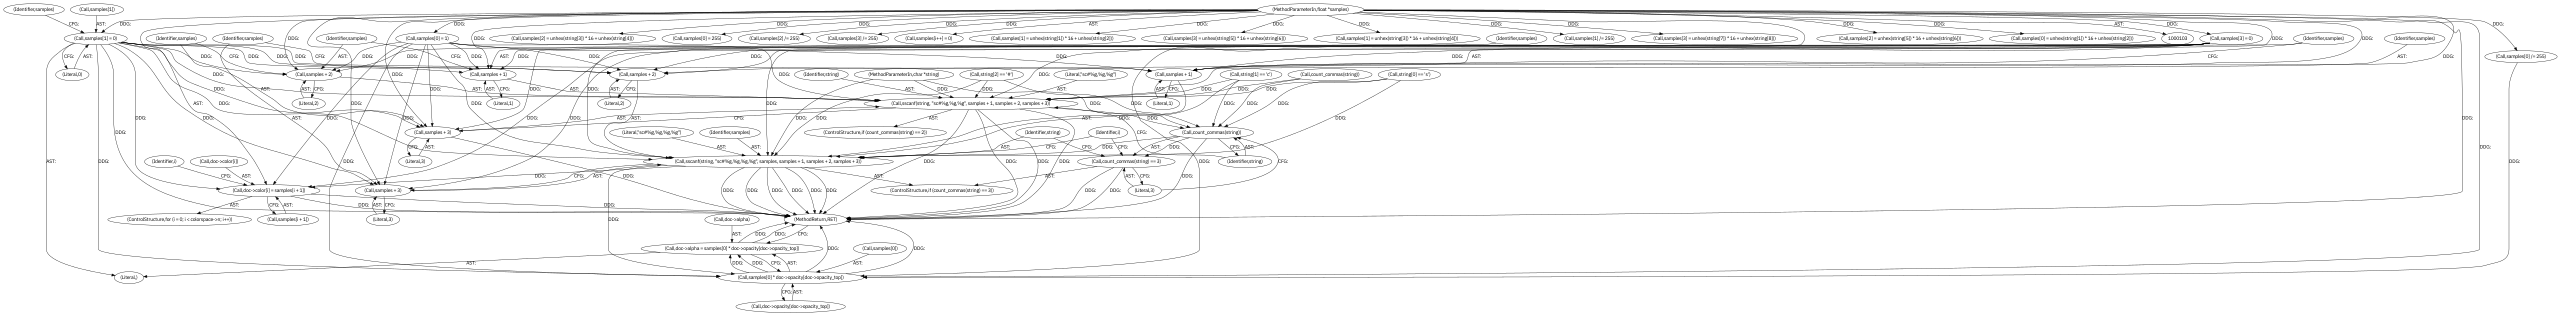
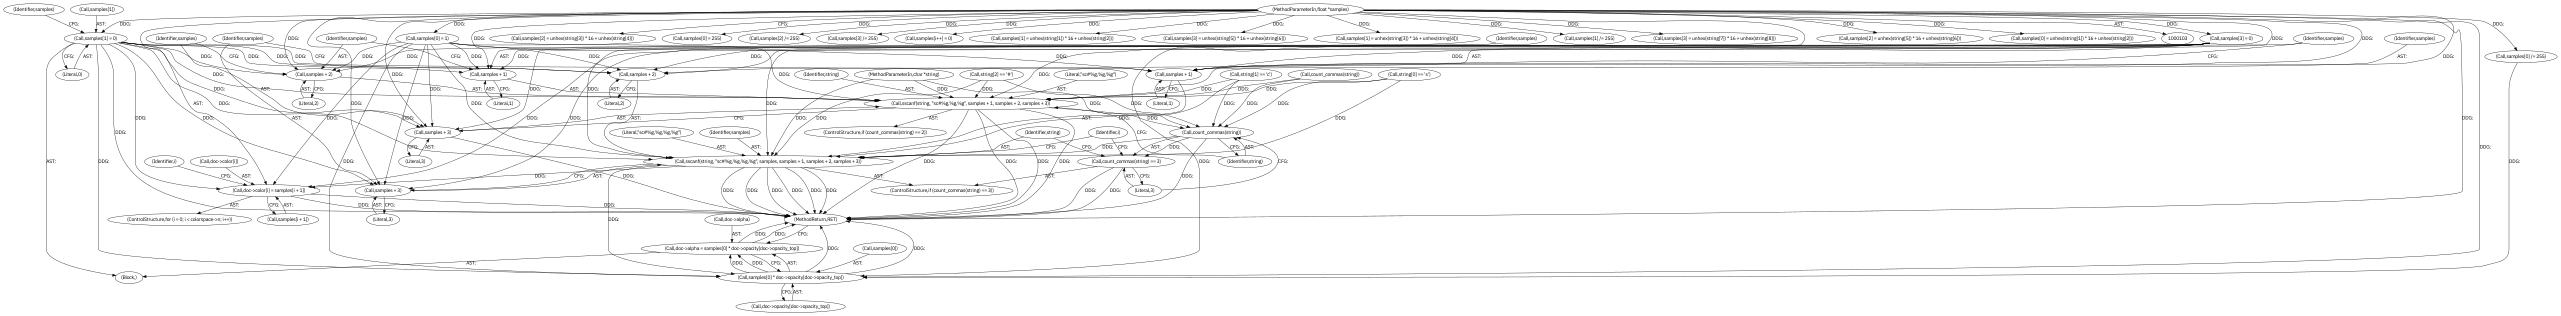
(783, 24) -> (784, 24)
(1094, 24) -> (1095, 24)
(129, 278) -> (129, 278)
